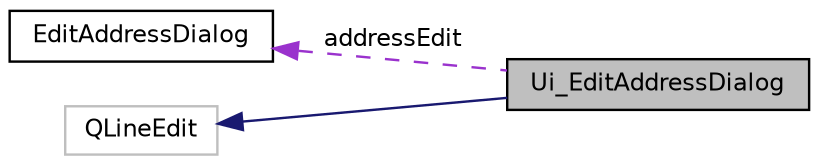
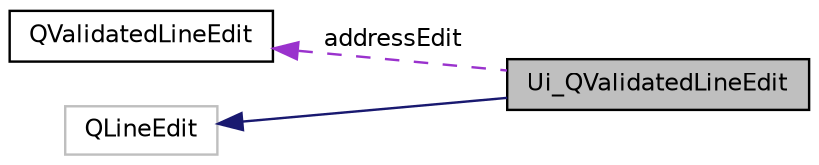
(141, 36) -> (141, 36)
(658, 85) -> (658, 85)
